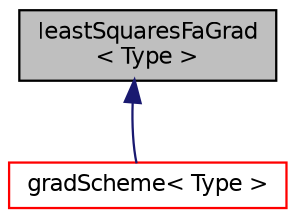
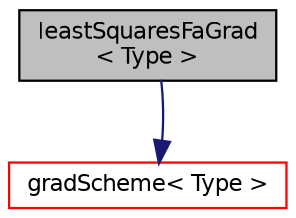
(133, 133) -> (163, 110)
